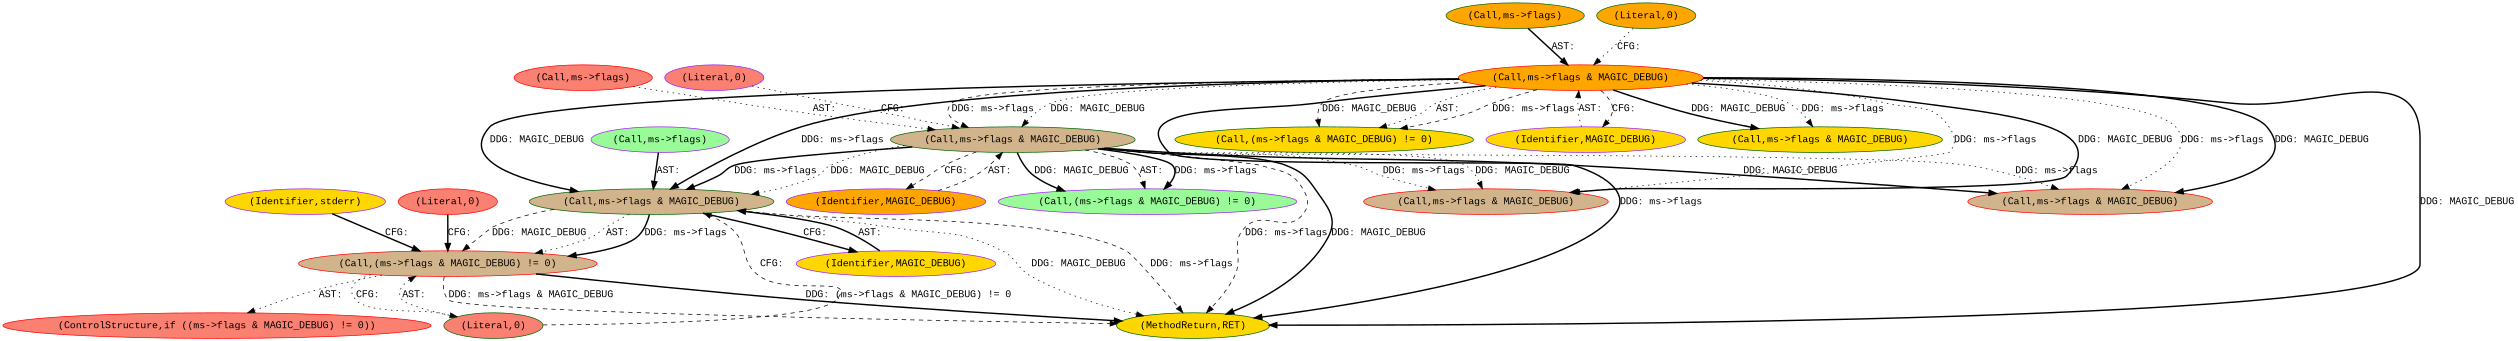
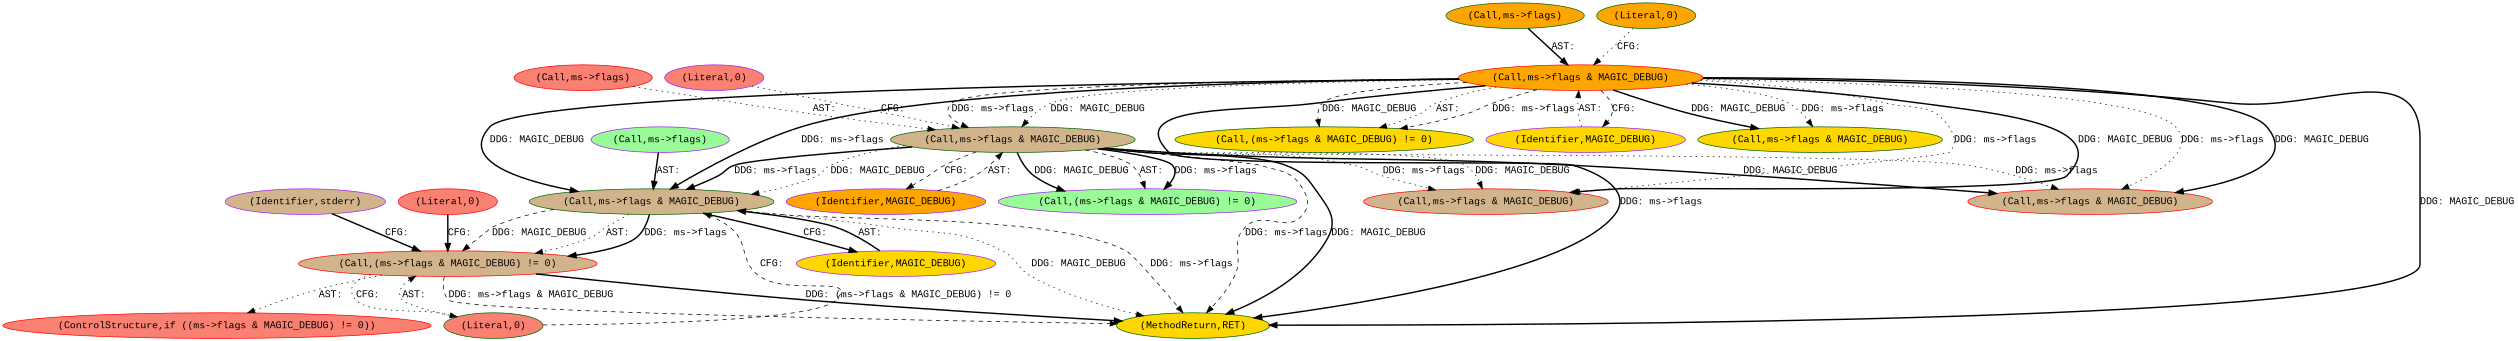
(305, 202) -> (305, 202)
